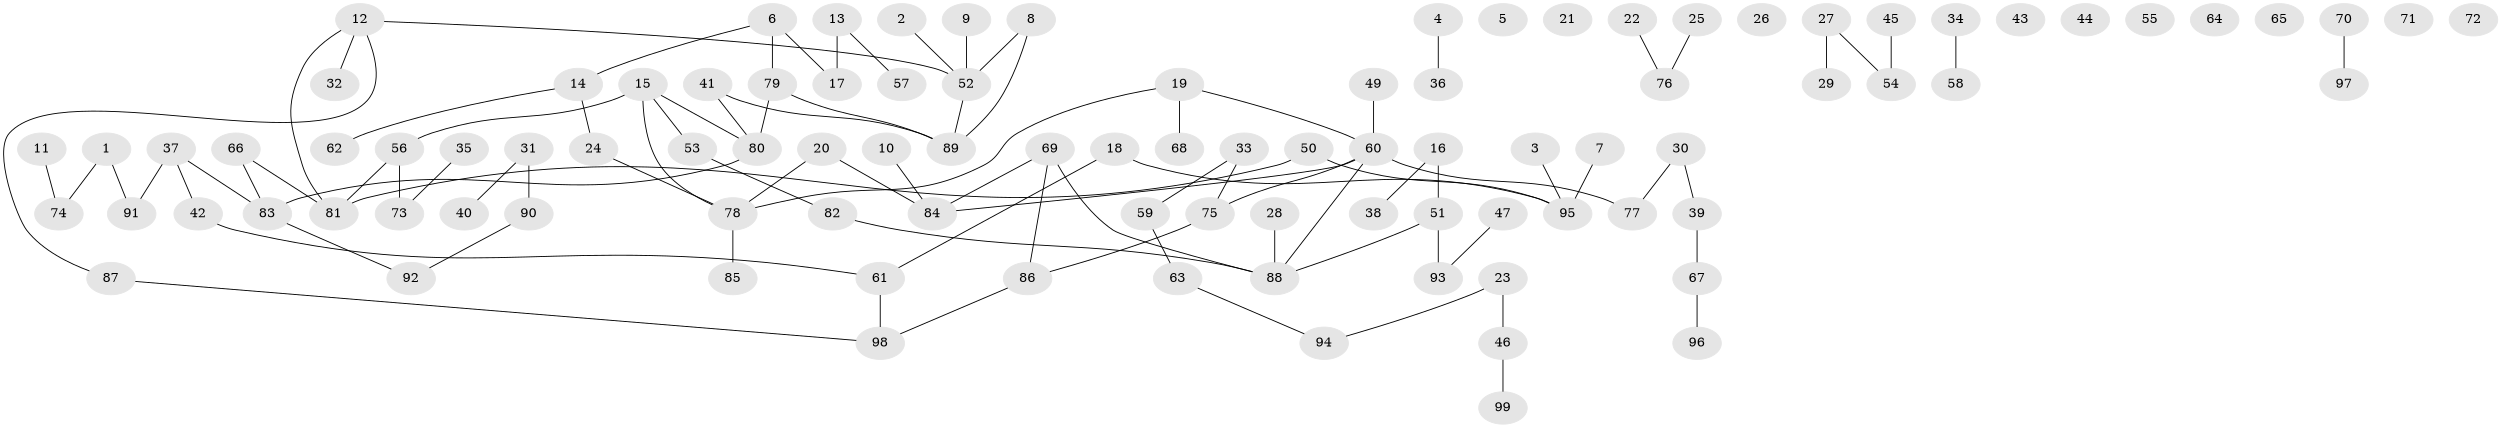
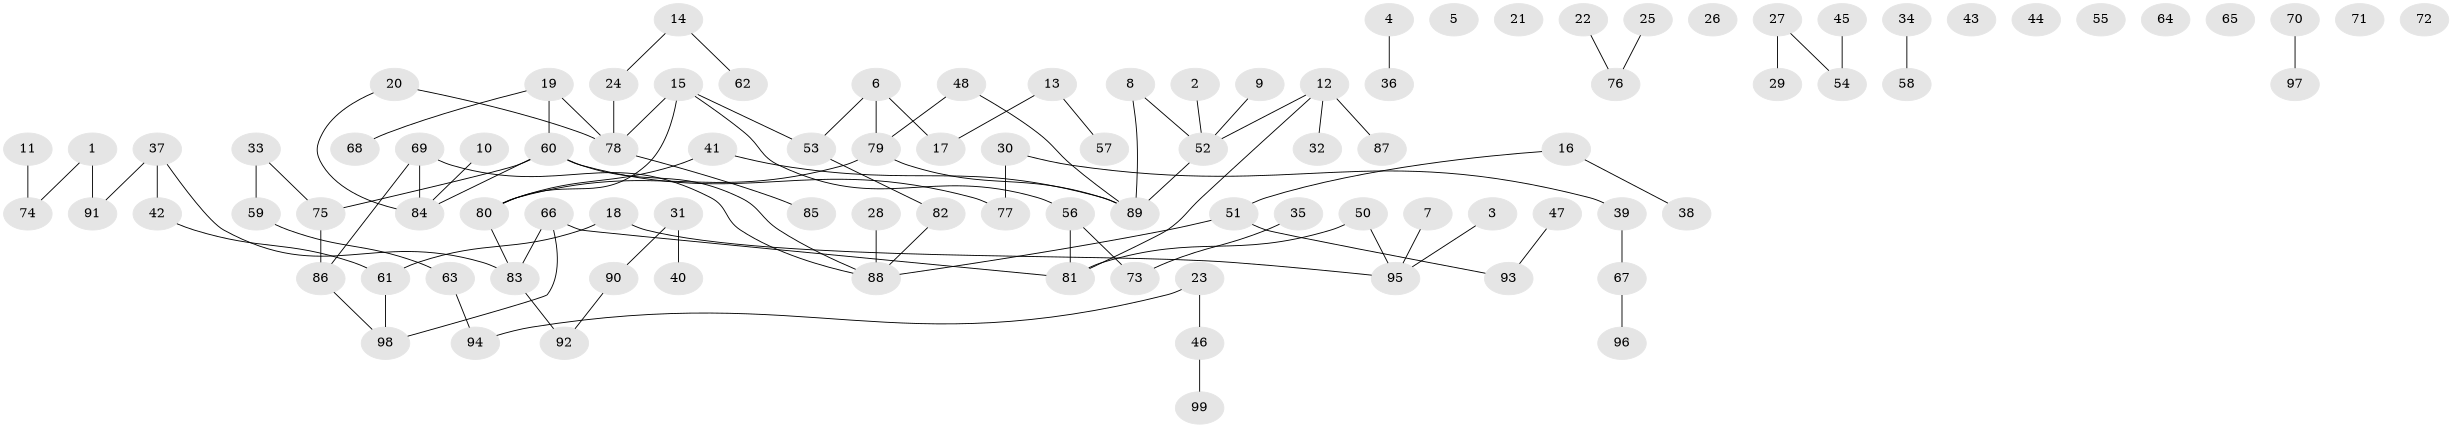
(673, 47) -> (844, 117)
none -> (962, 84)
(1374, 84) -> none
(496, 311) -> (510, 307)
